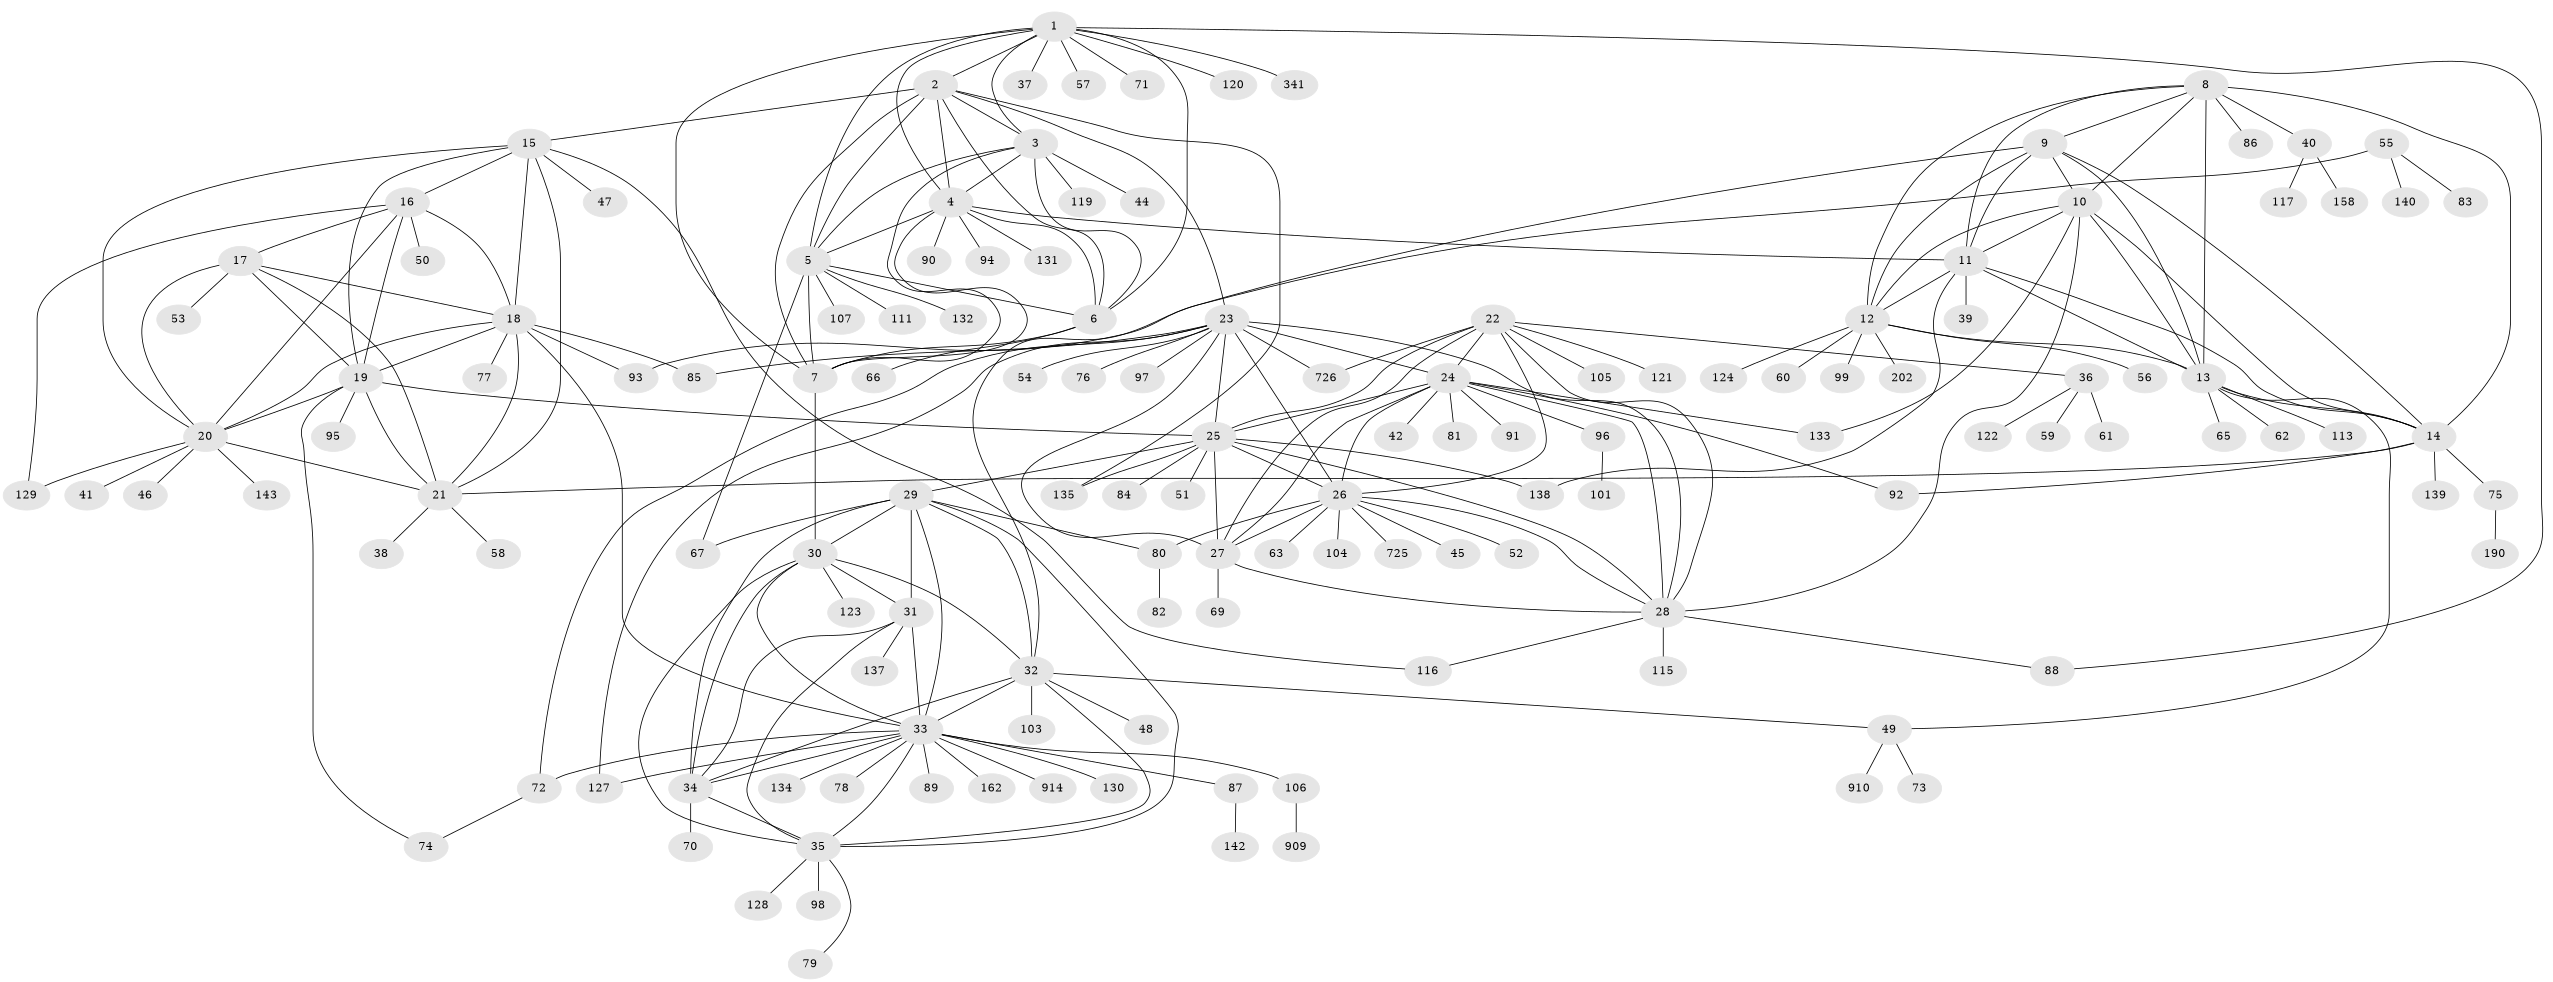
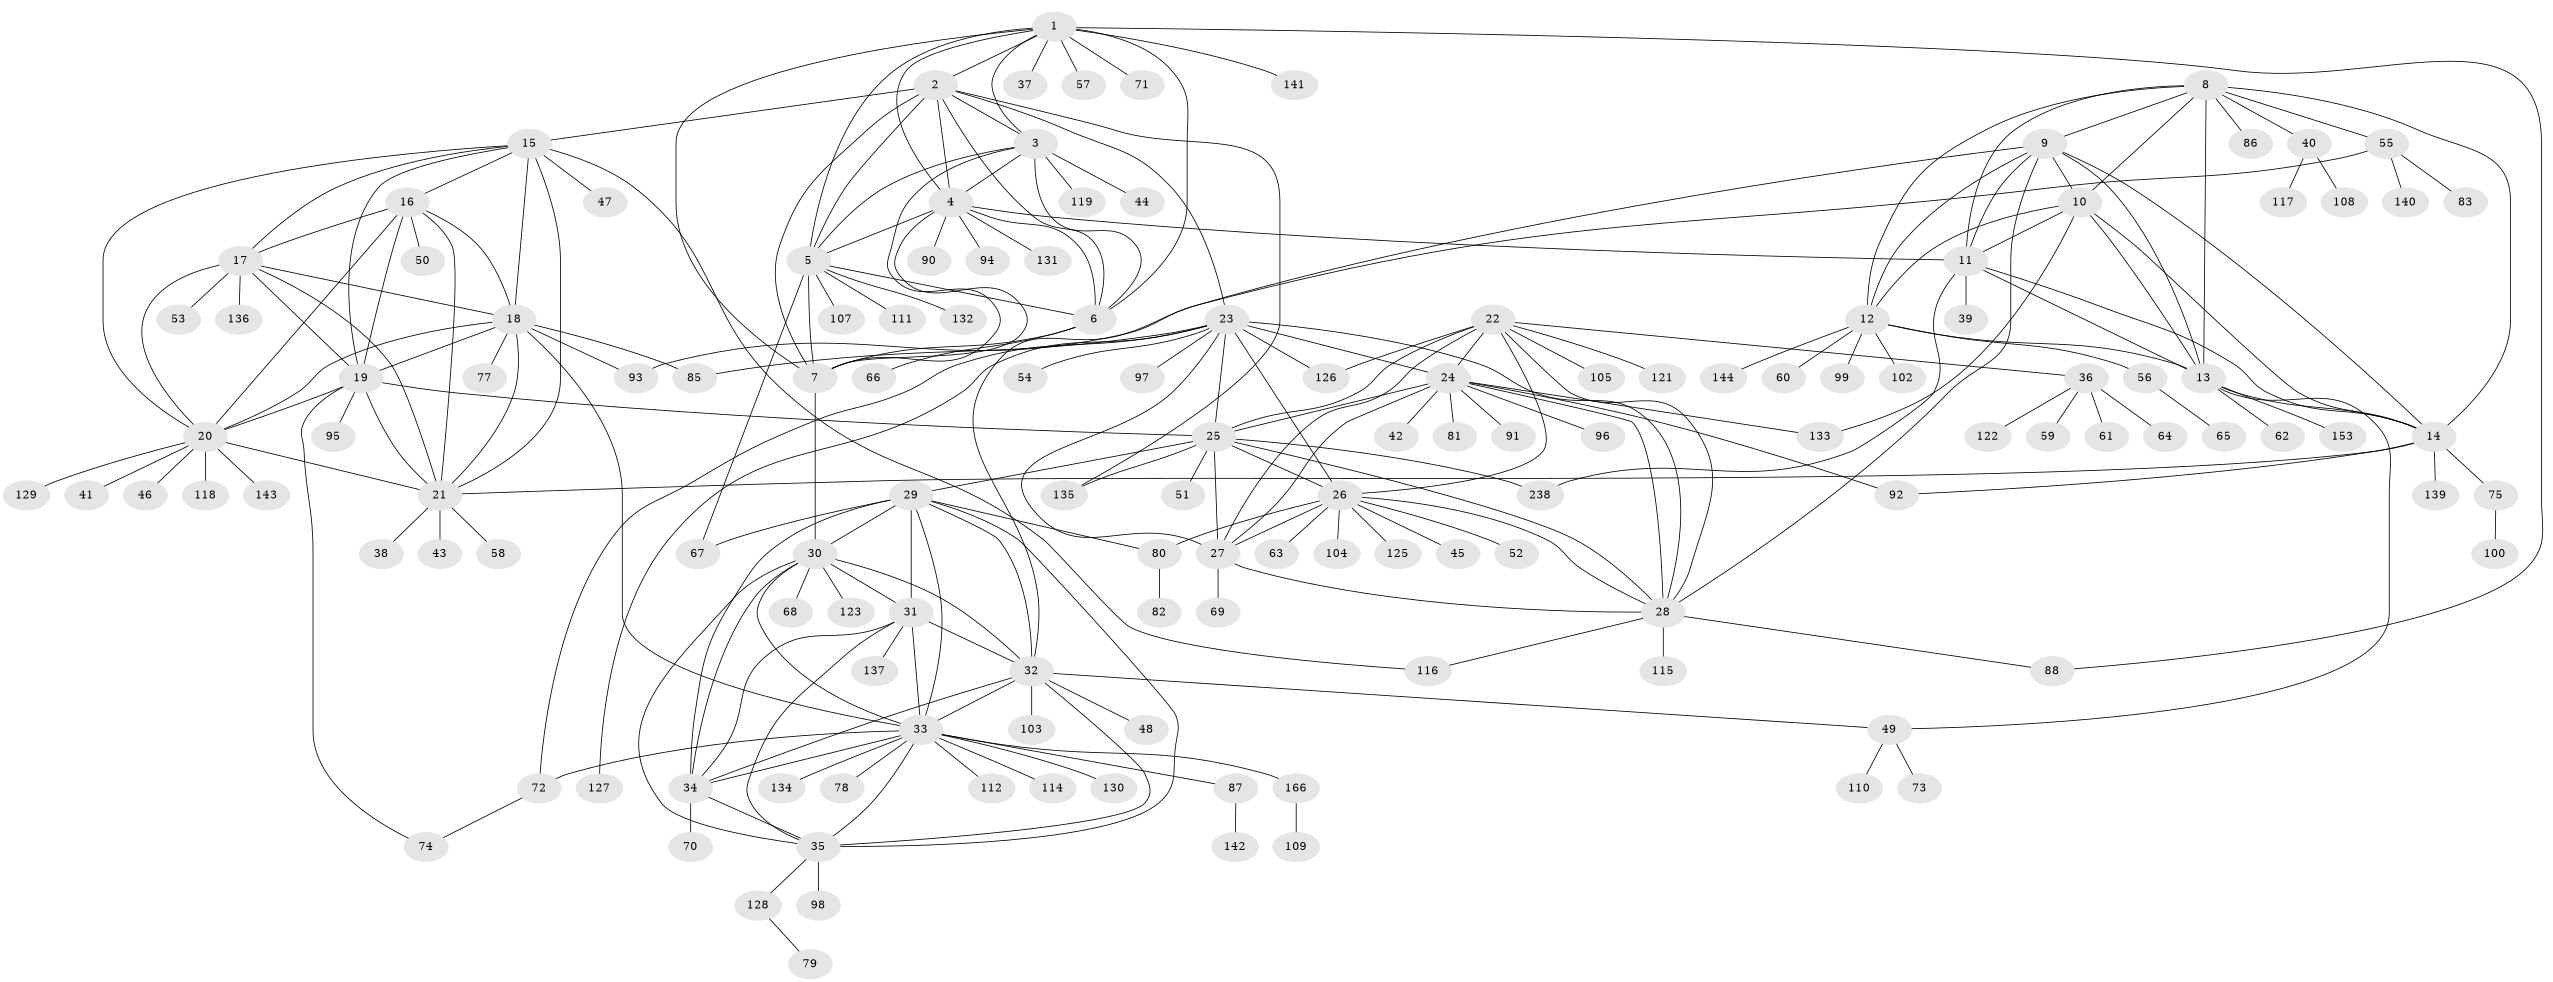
(1234, 85) -> none
(1295, 85) -> (1295, 85)
none -> (2297, 115)
none -> (370, 174)
(2344, 202) -> (2344, 202)
(120, 255) -> (453, 334)
(1917, 290) -> none
none -> (239, 320)
(1084, 378) -> none
(1326, 378) -> (1326, 378)
(1723, 378) -> (1723, 378)
(1903, 378) -> (1903, 378)
(2214, 407) -> (2185, 408)
(1370, 419) -> none
none -> (2165, 437)
(2343, 437) -> (2343, 437)
(1941, 455) -> (1921, 419)
none -> (206, 495)
(1124, 495) -> none
(1540, 495) -> (1540, 495)
(1601, 495) -> none
none -> (440, 554)
(1398, 554) -> (1398, 554)
(2495, 554) -> (2495, 554)
none -> (791, 613)
none -> (971, 642)
(746, 758) -> none
(932, 788) -> none
(992, 788) -> (992, 788)
(1053, 788) -> (1053, 788)
(1296, 788) -> (1296, 788)
(1859, 788) -> (1859, 788)
(1296, 847) -> (1296, 847)
(851, 908) -> (784, 935)
